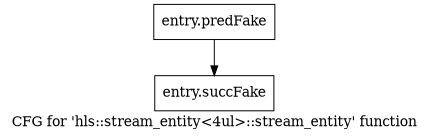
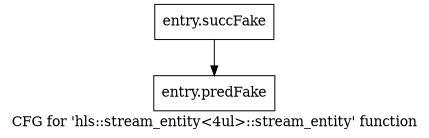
(214, 53) -> (214, 53)
